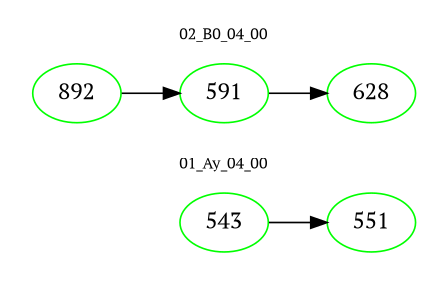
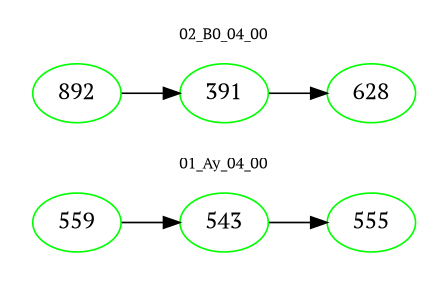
(224, 93) -> (224, 93)
none -> (77, 223)
(371, 223) -> (371, 223)
